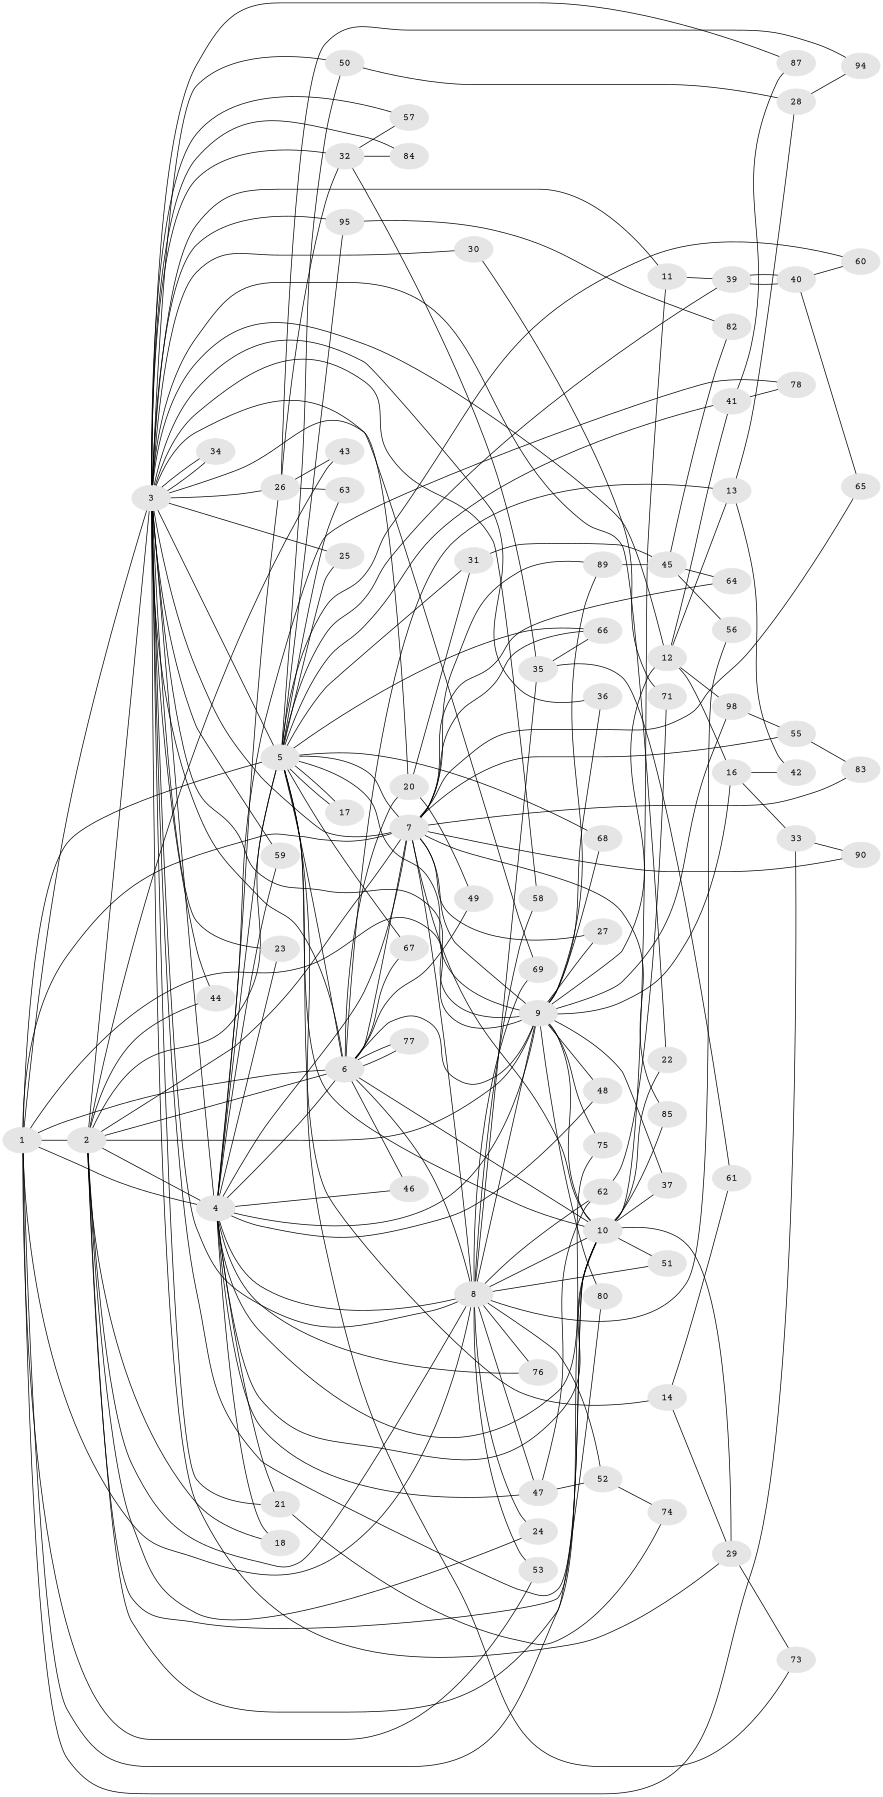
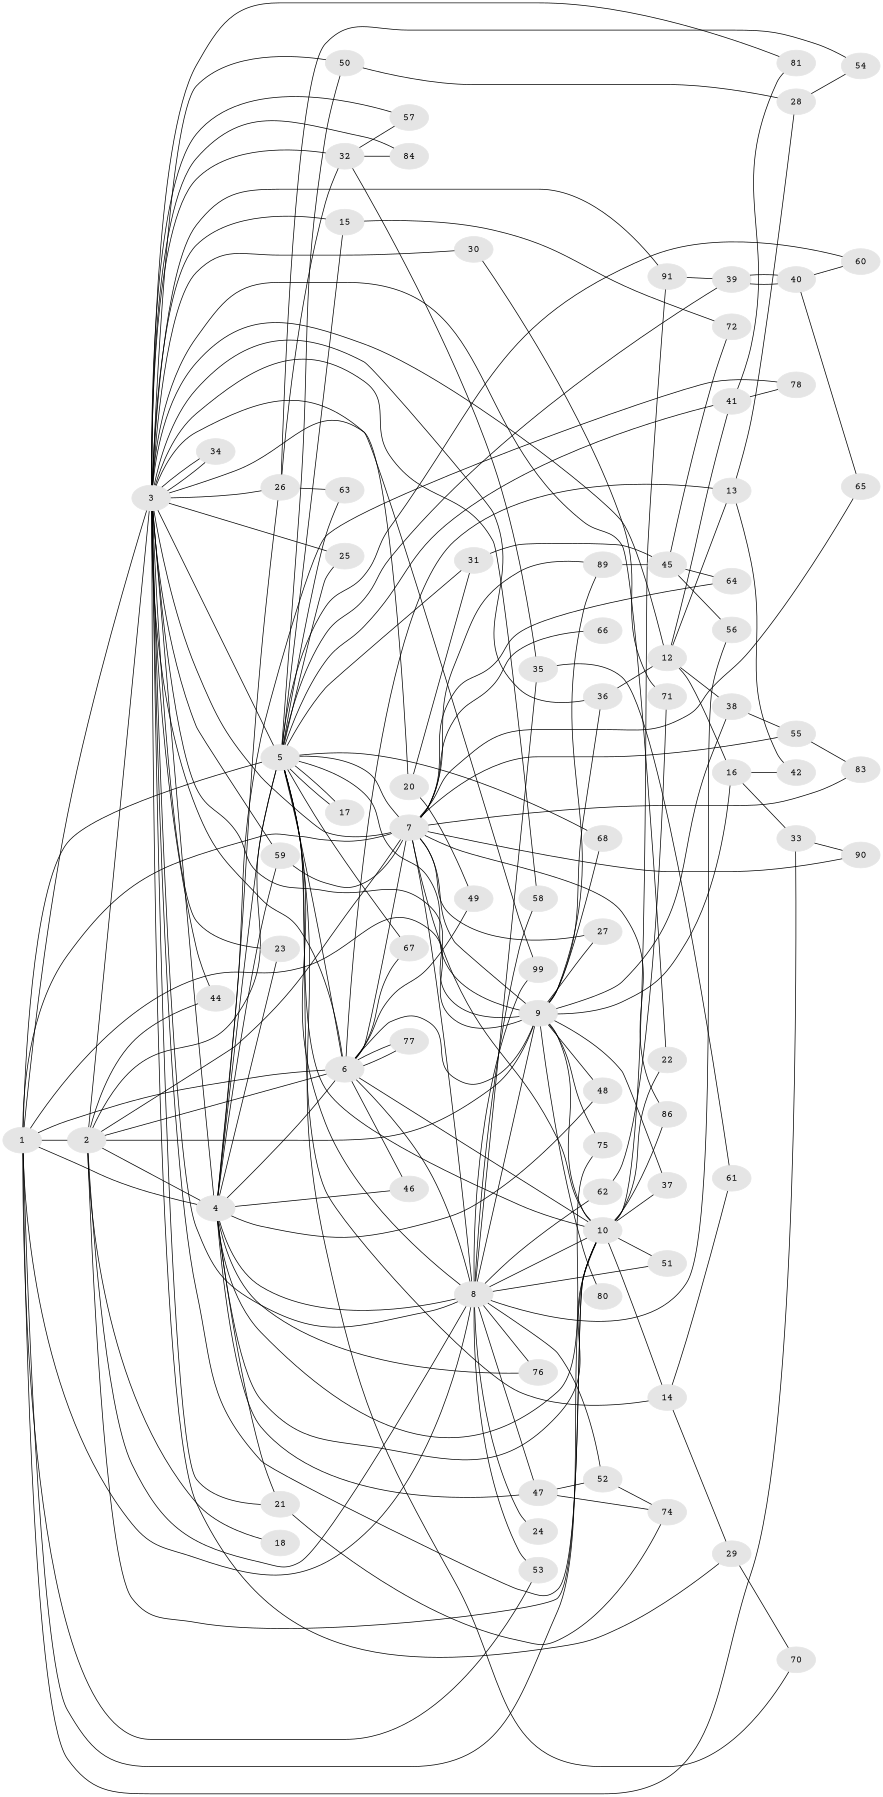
(796, 63) -> (796, 63)
(861, 66) -> (861, 66)
(345, 222) -> (345, 222)
(667, 277) -> (667, 277)
(732, 327) -> (732, 327)
(345, 452) -> none
(570, 650) -> none
(431, 666) -> (316, 1095)
(732, 707) -> (732, 707)
(640, 824) -> (634, 678)
(368, 871) -> none
(538, 970) -> (538, 970)
(333, 1038) -> (355, 886)
(667, 1114) -> (667, 1114)
(437, 1203) -> none
(563, 1339) -> (603, 1502)
(721, 1355) -> (635, 1310)
(231, 1380) -> none
(146, 1560) -> none
(796, 1660) -> (796, 1660)
(261, 1711) -> none
